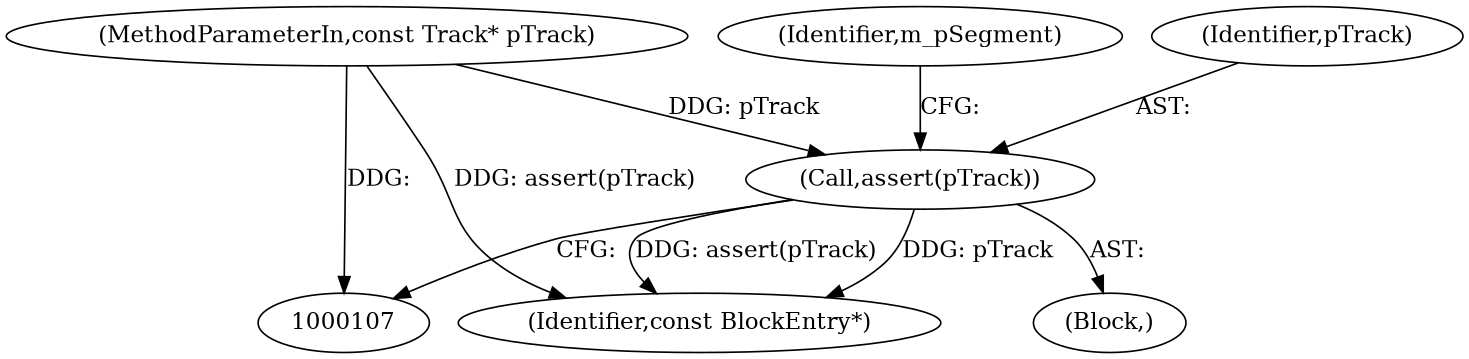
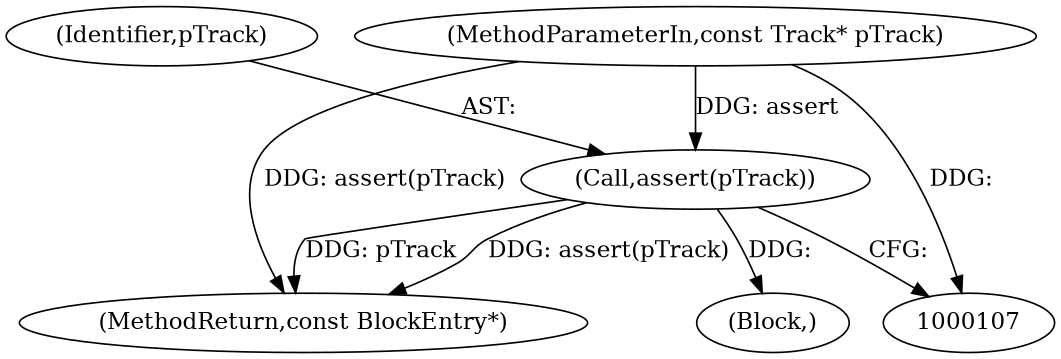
(920, 36) -> none
(744, 108) -> (768, 108)
(1121, 251) -> (784, 251)
(700, 323) -> (303, 323)
